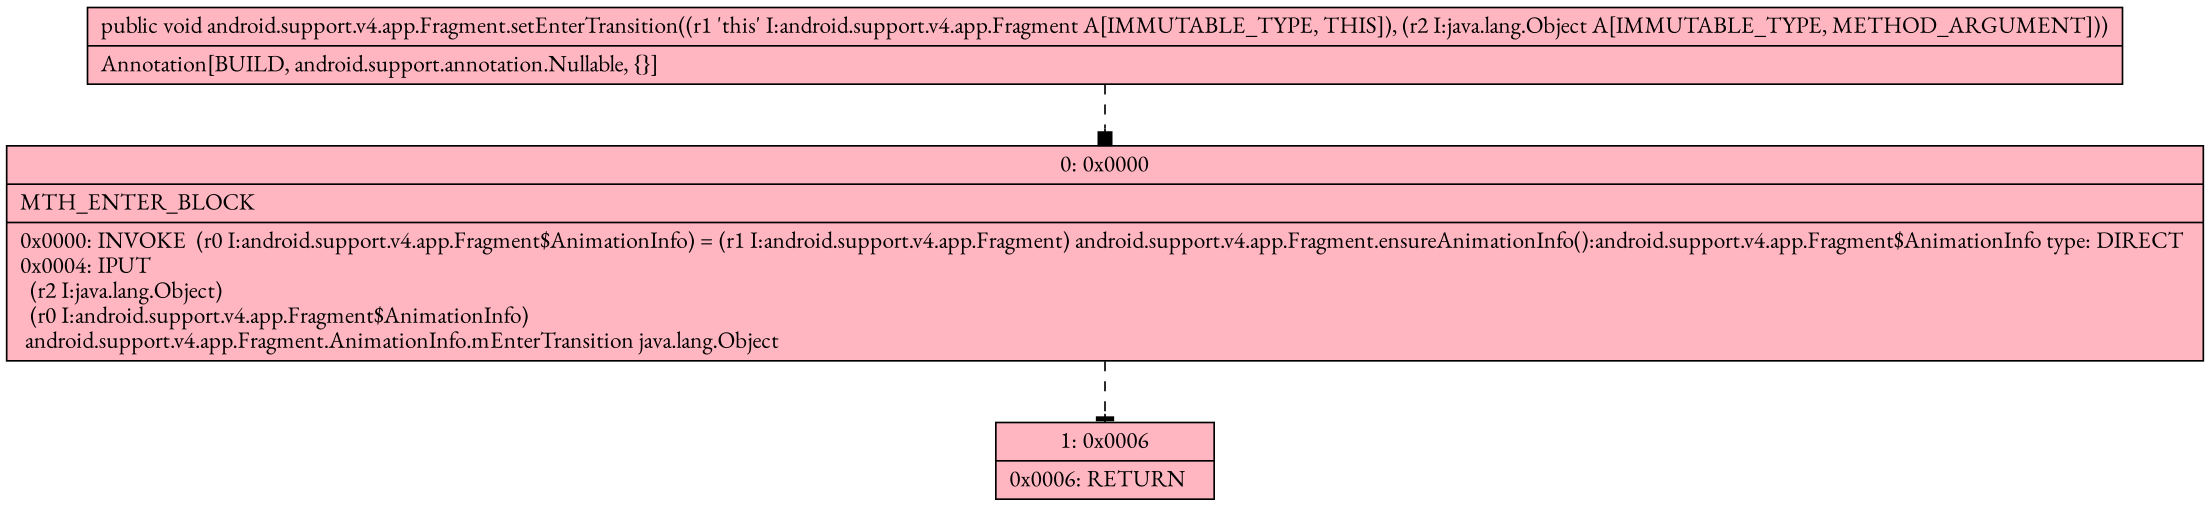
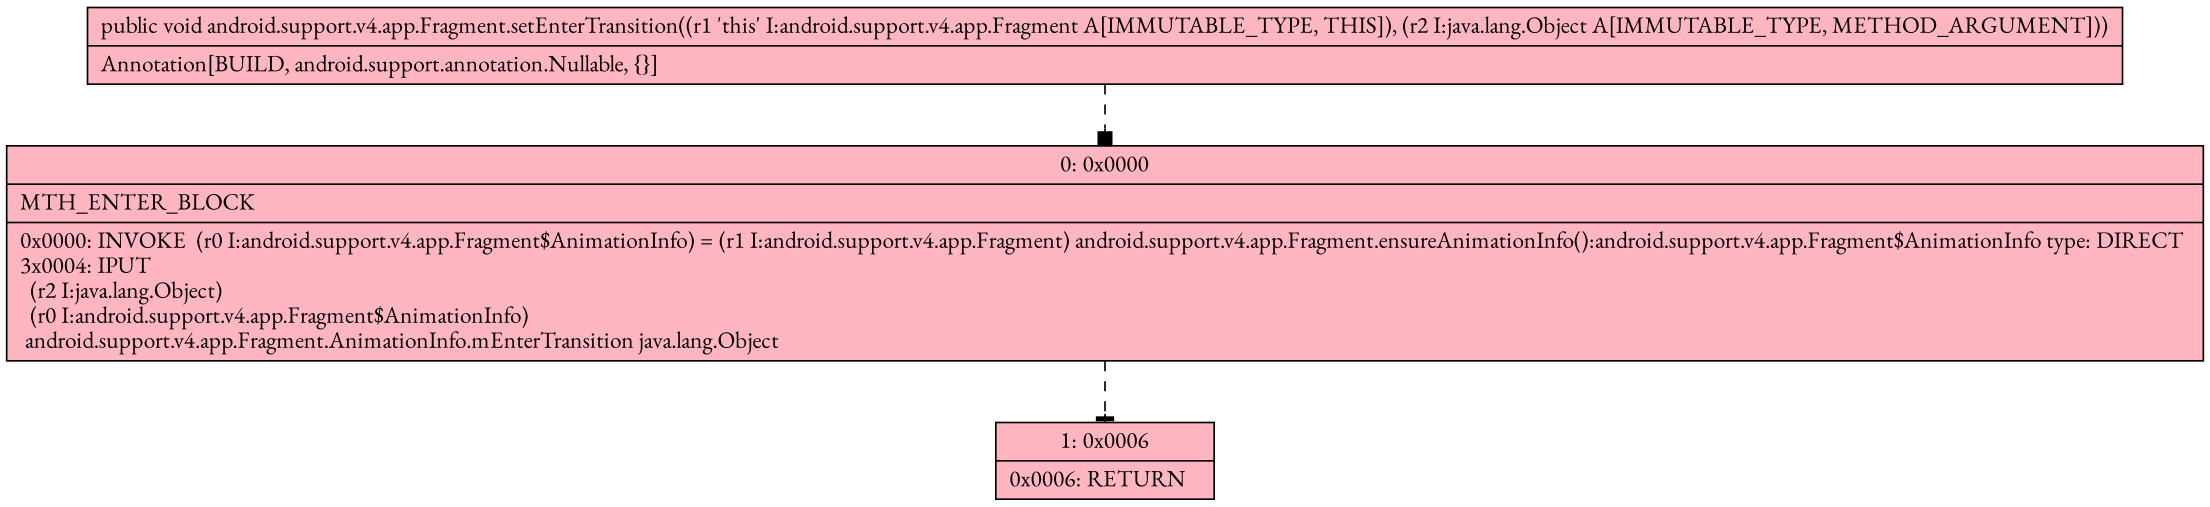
(91, 266) -> (91, 266)
